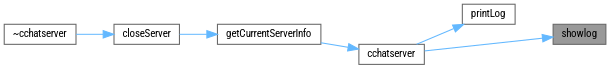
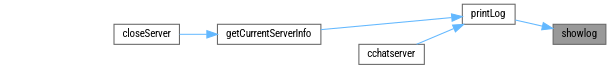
(40, 34) -> none
(335, 45) -> (386, 24)
(483, 45) -> (529, 23)
